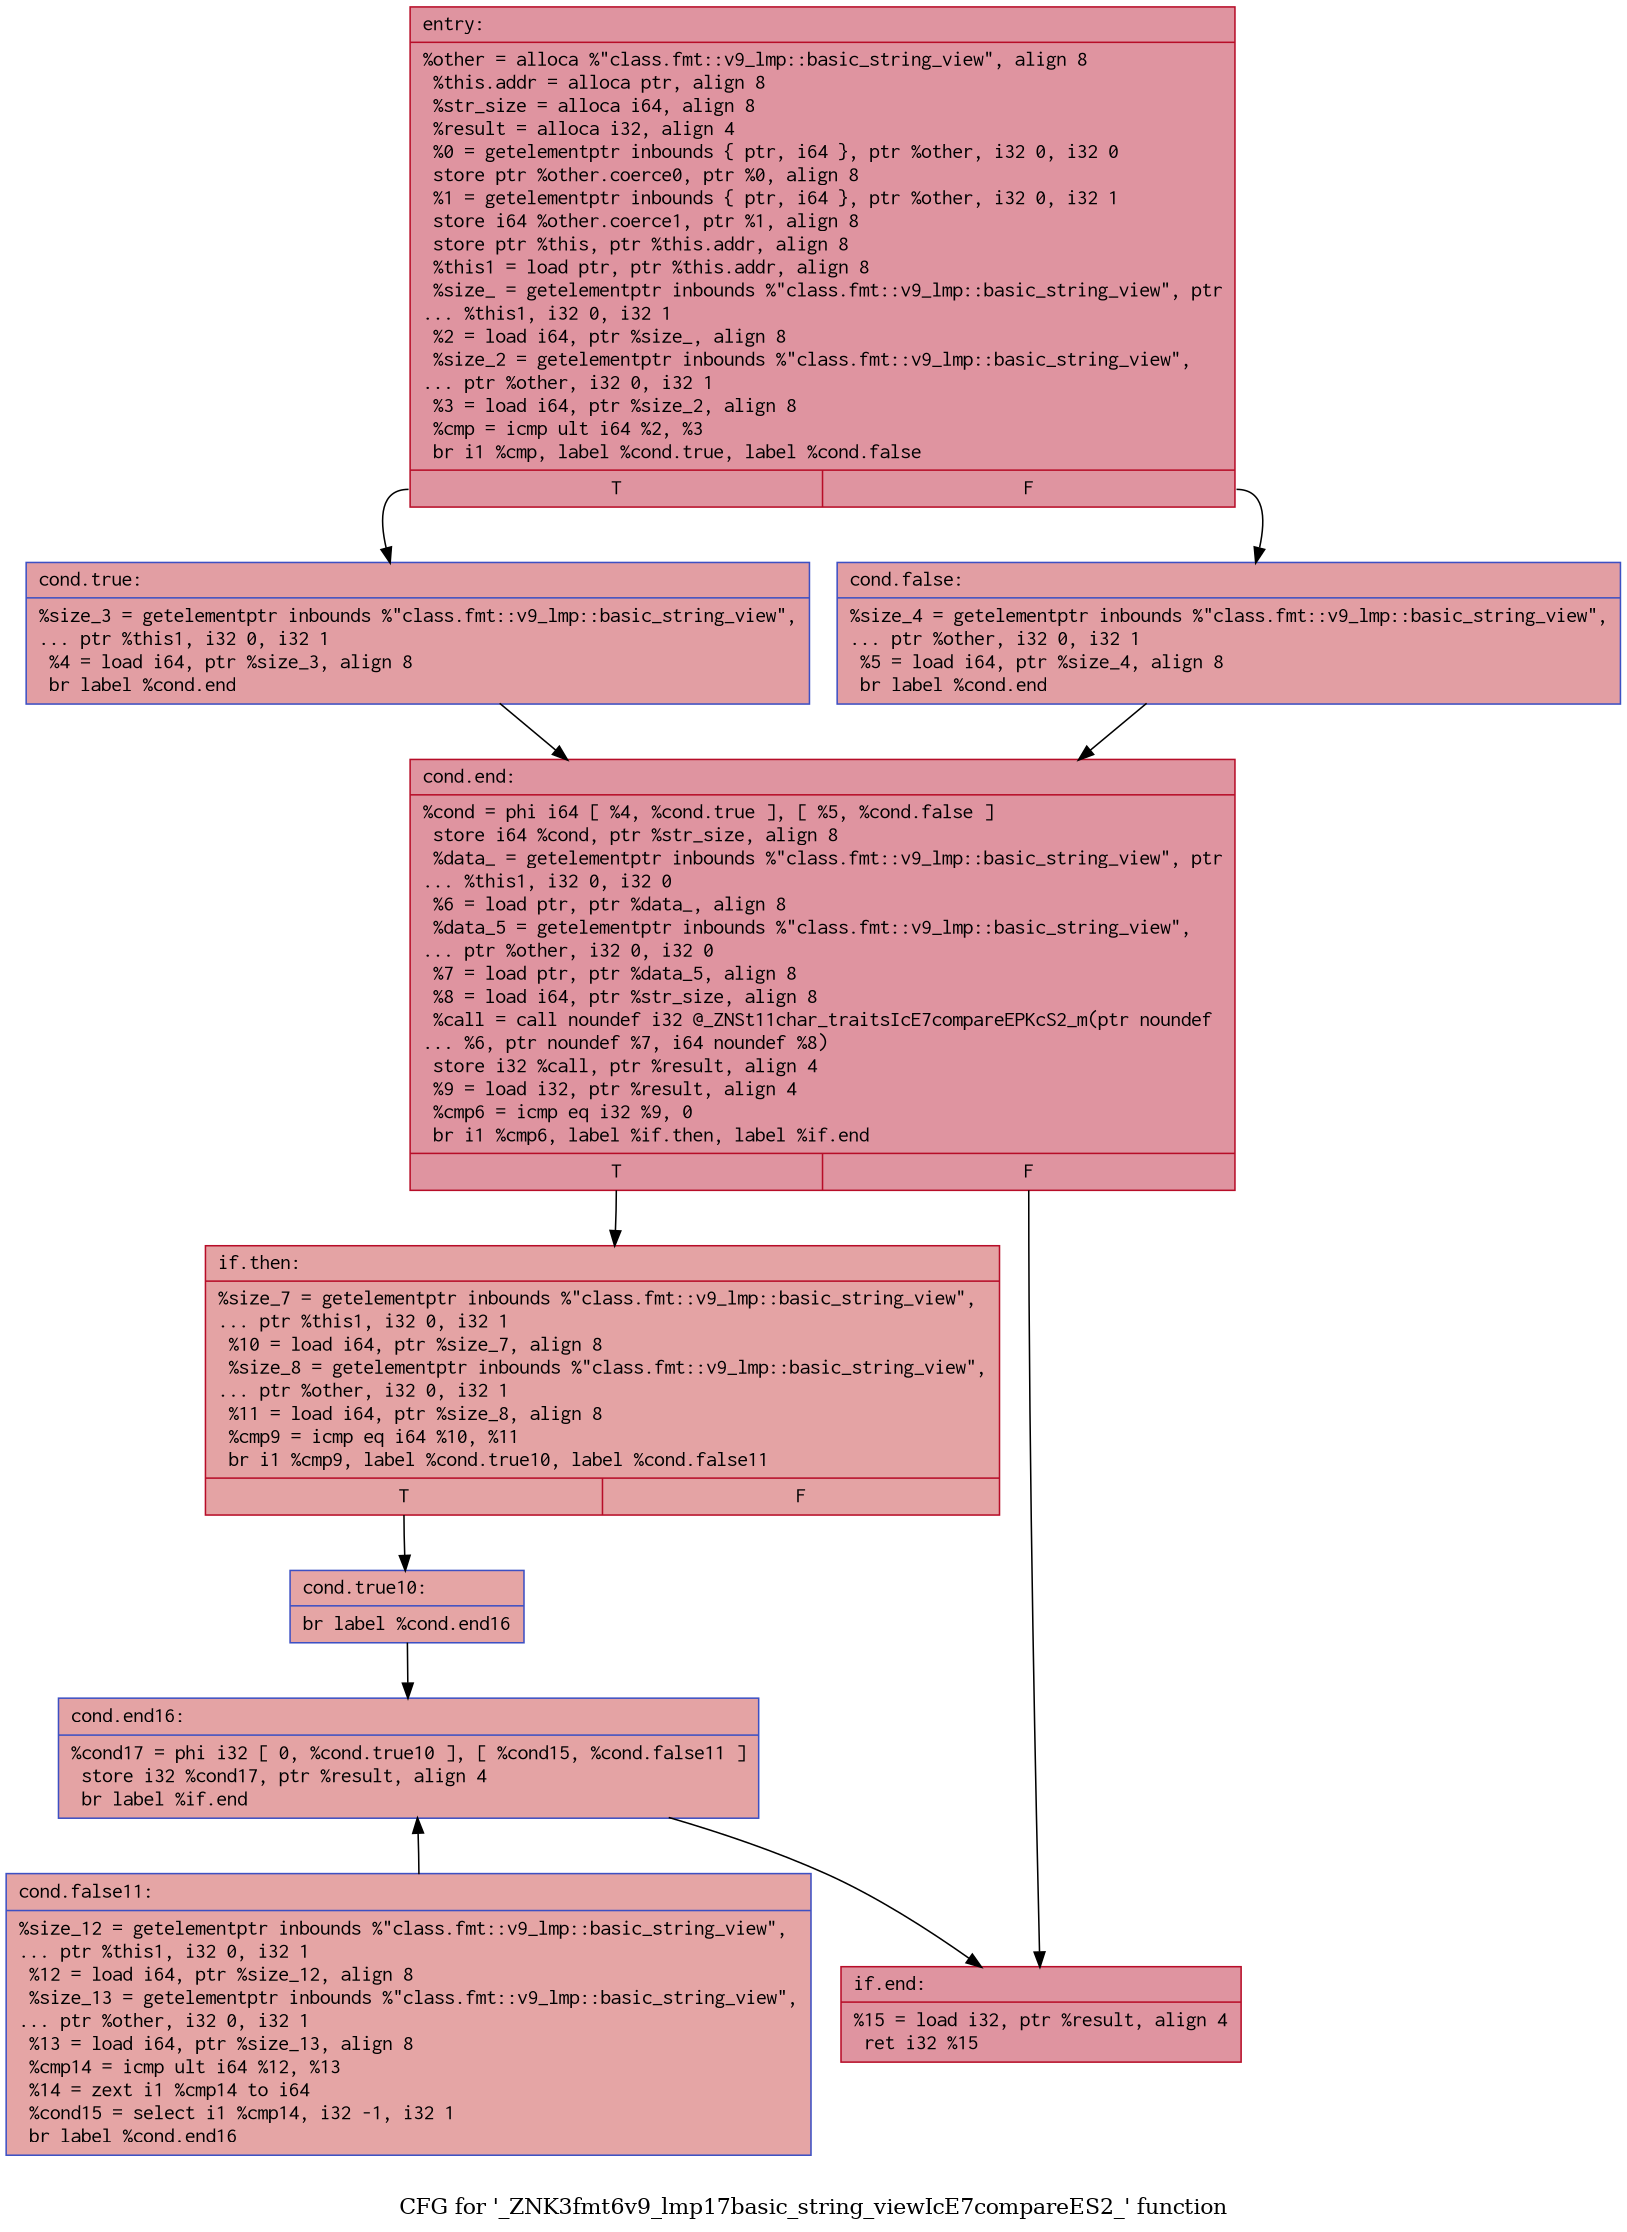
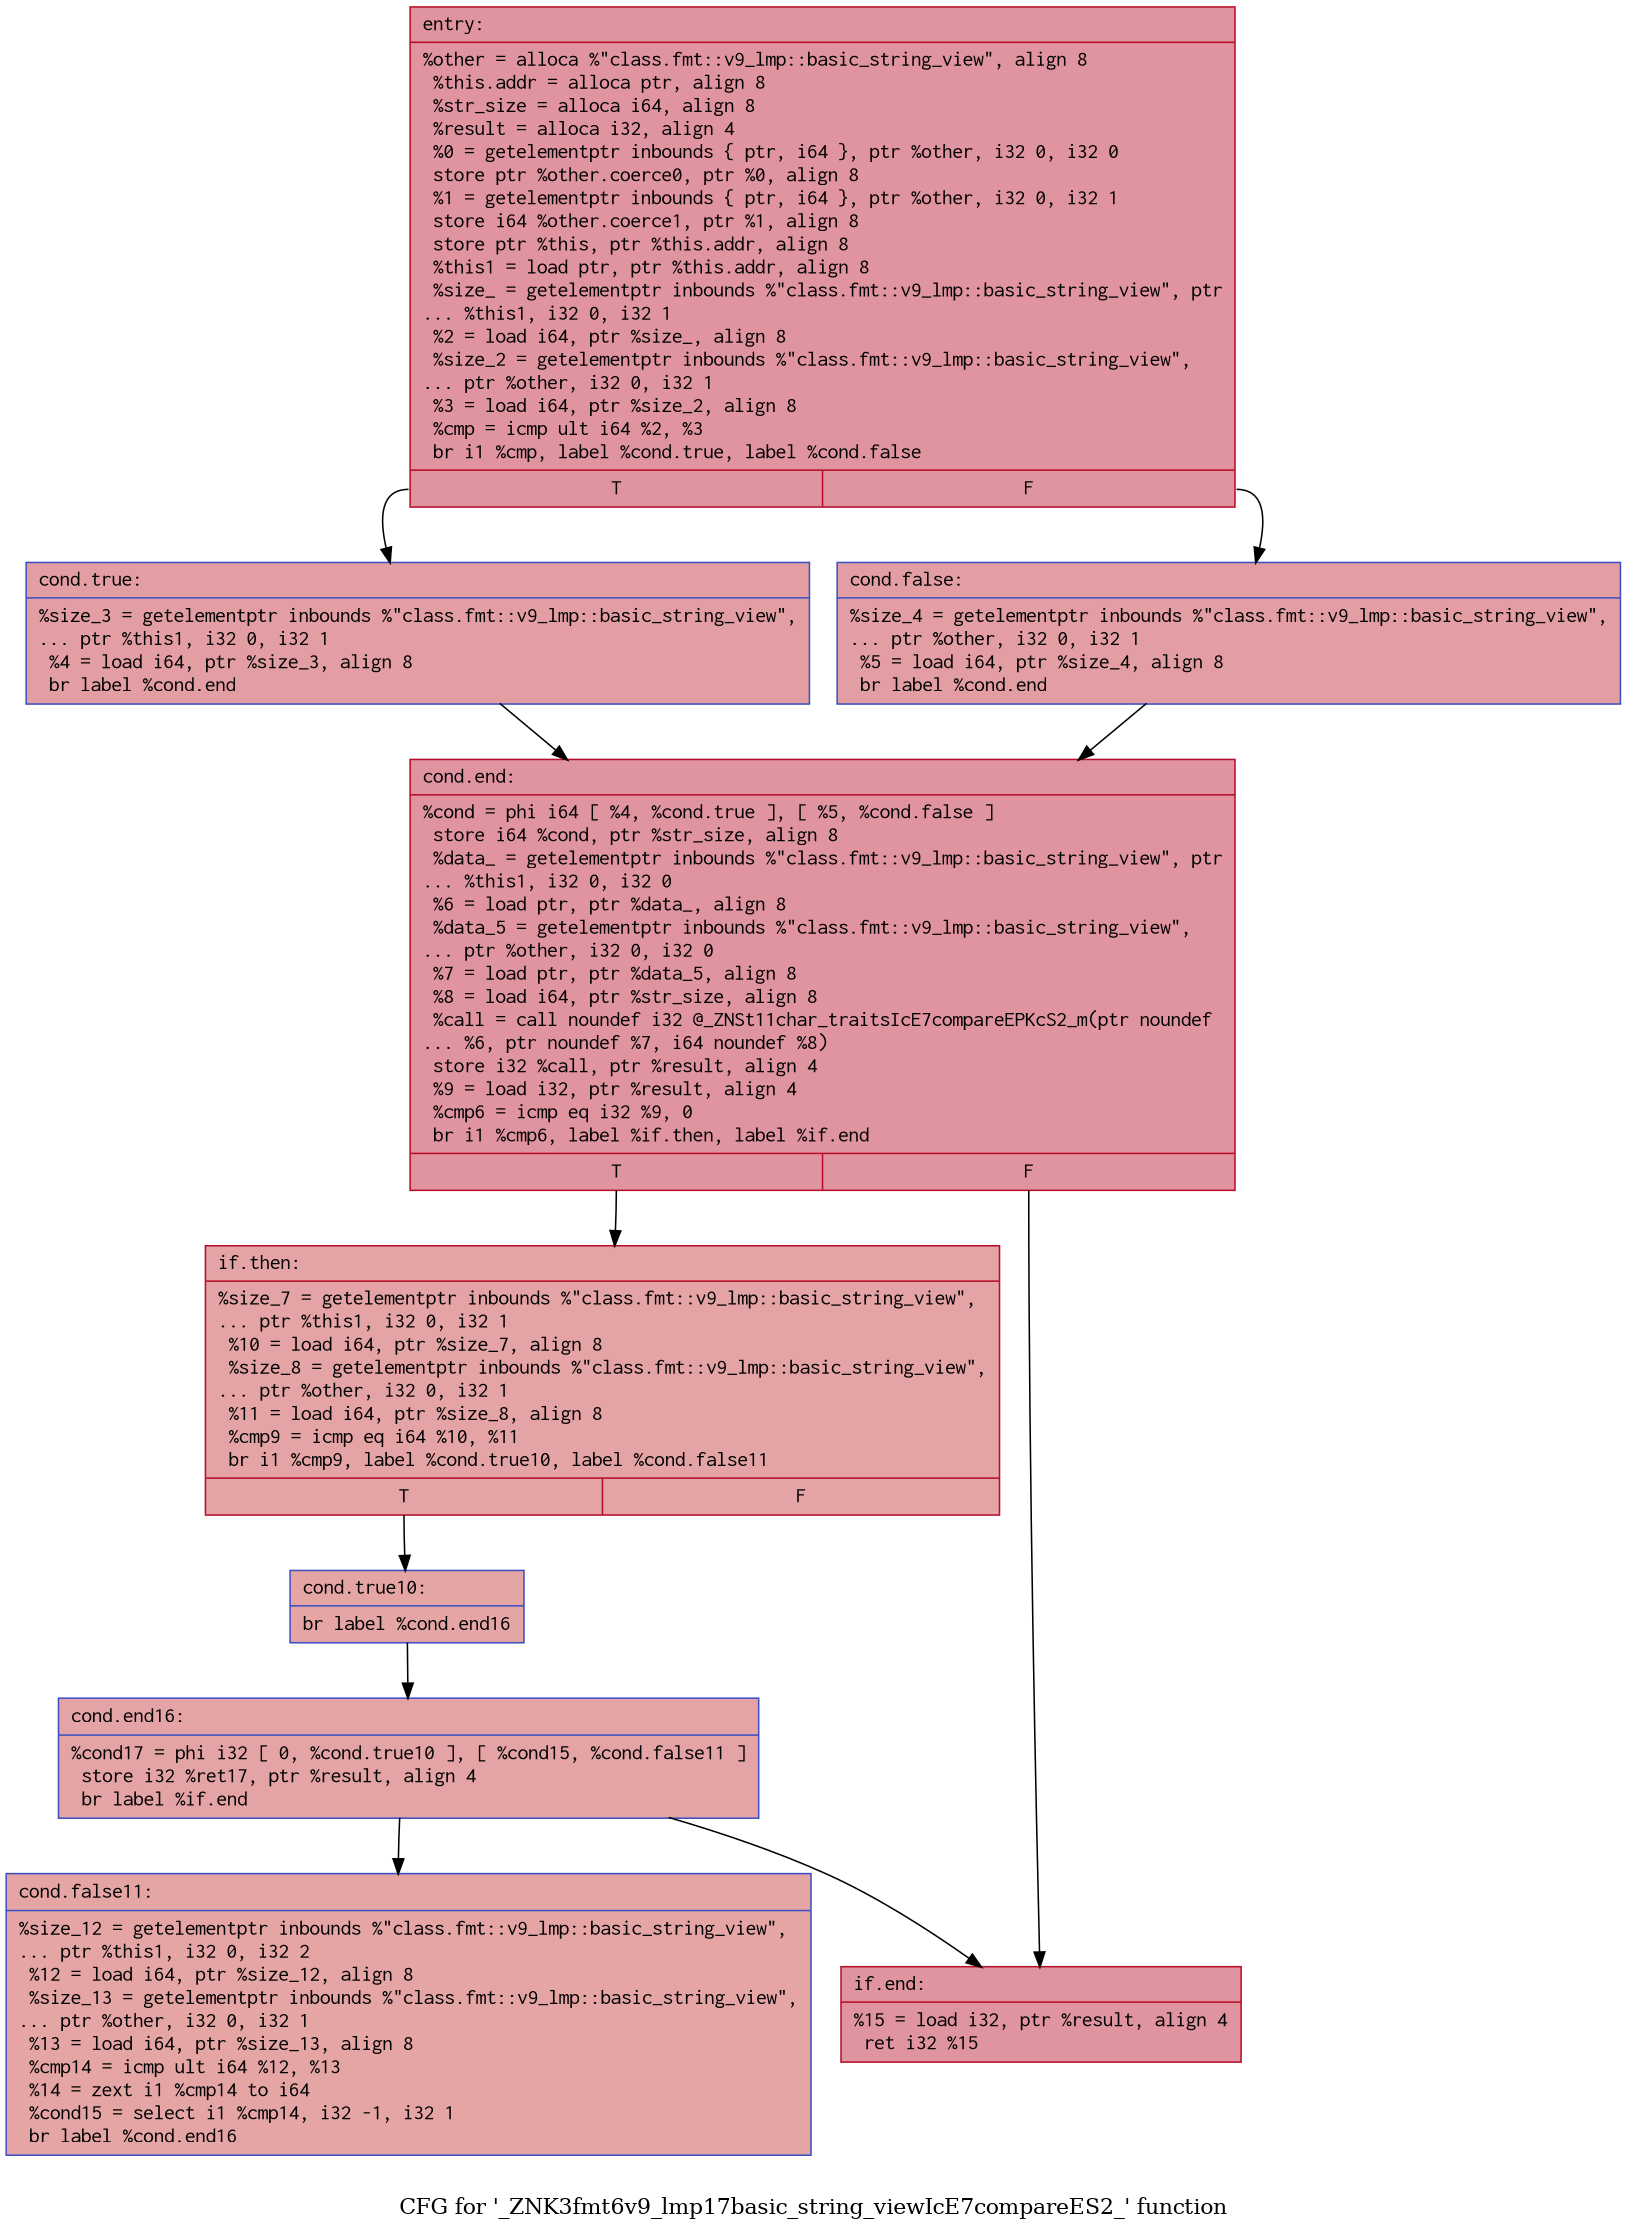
(279, 1776) -> (274, 1776)
(419, 1854) -> (399, 1838)
(165, 1951) -> (165, 1951)
